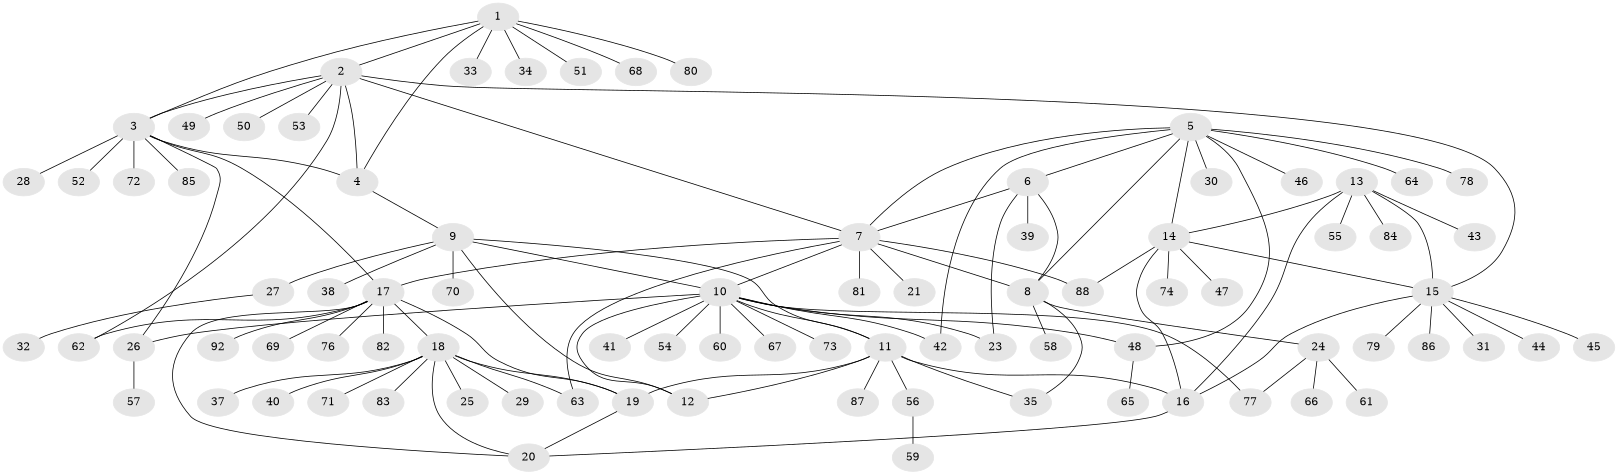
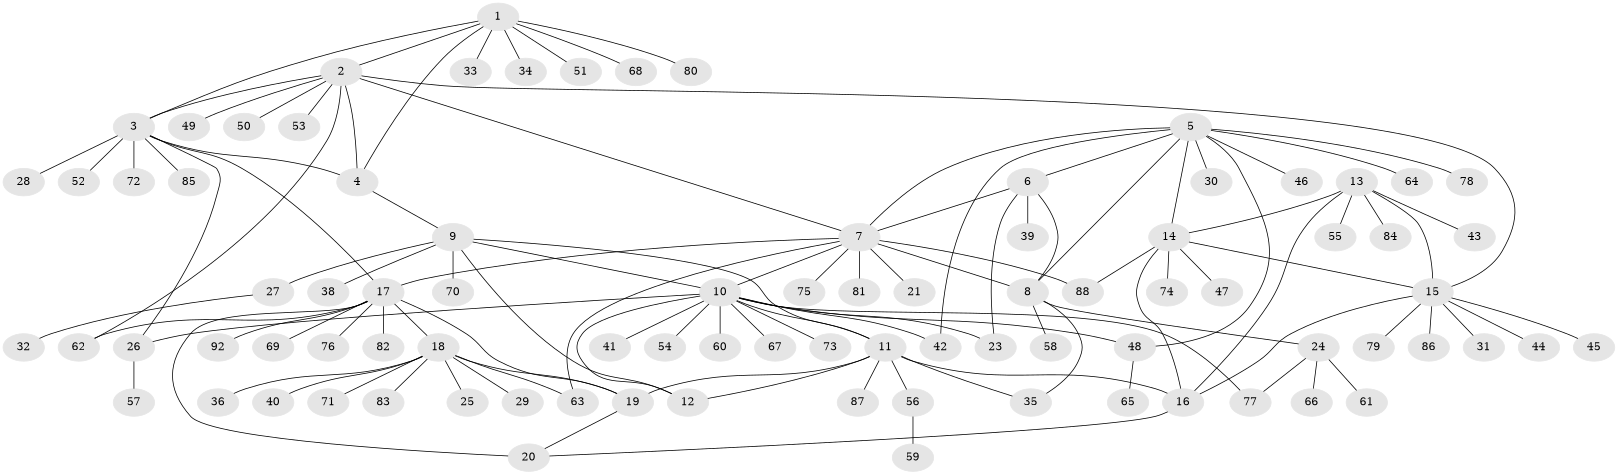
none -> (804, 292)
(218, 403) -> (218, 403)
(448, 425) -> none
